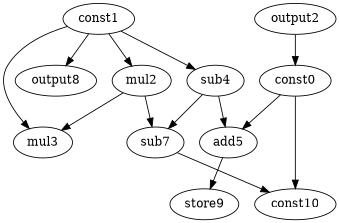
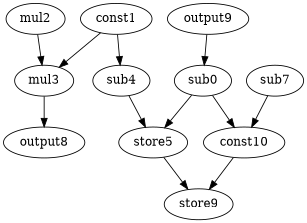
(295, 19) -> (208, 19)
(80, 46) -> (44, 107)
(118, 46) -> none
(295, 81) -> (203, 81)
(148, 107) -> none
(189, 108) -> none
(228, 142) -> (153, 142)
none -> (224, 170)
